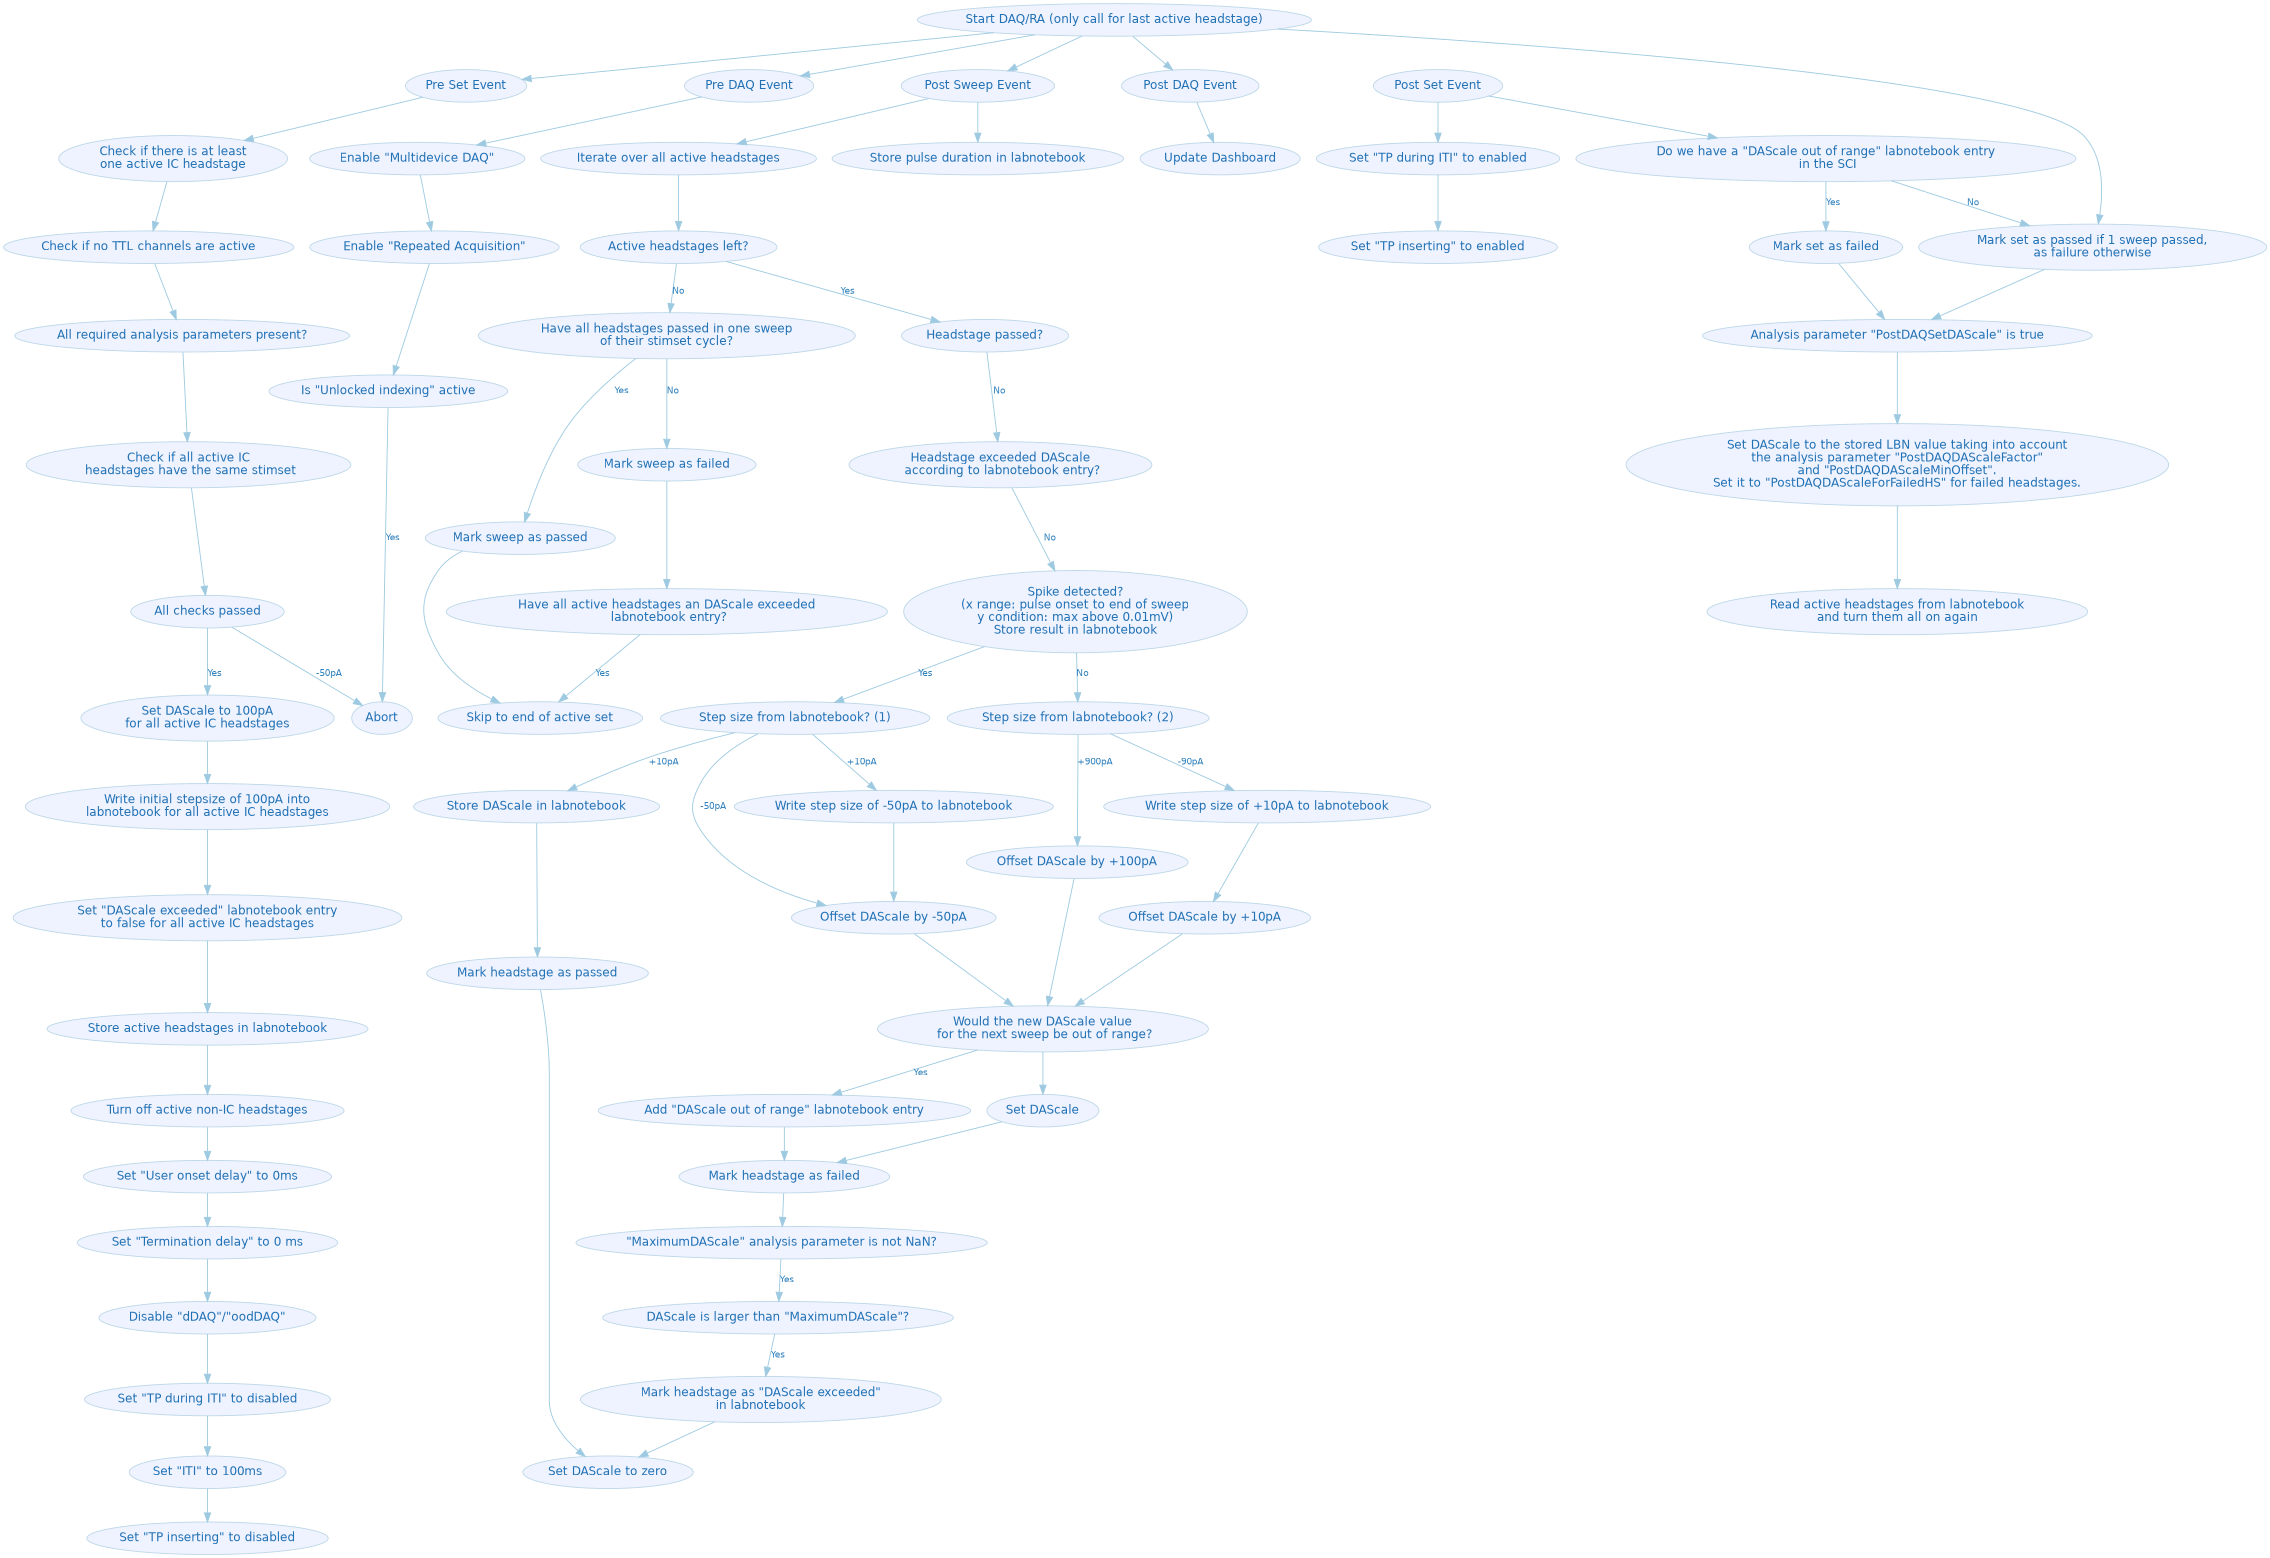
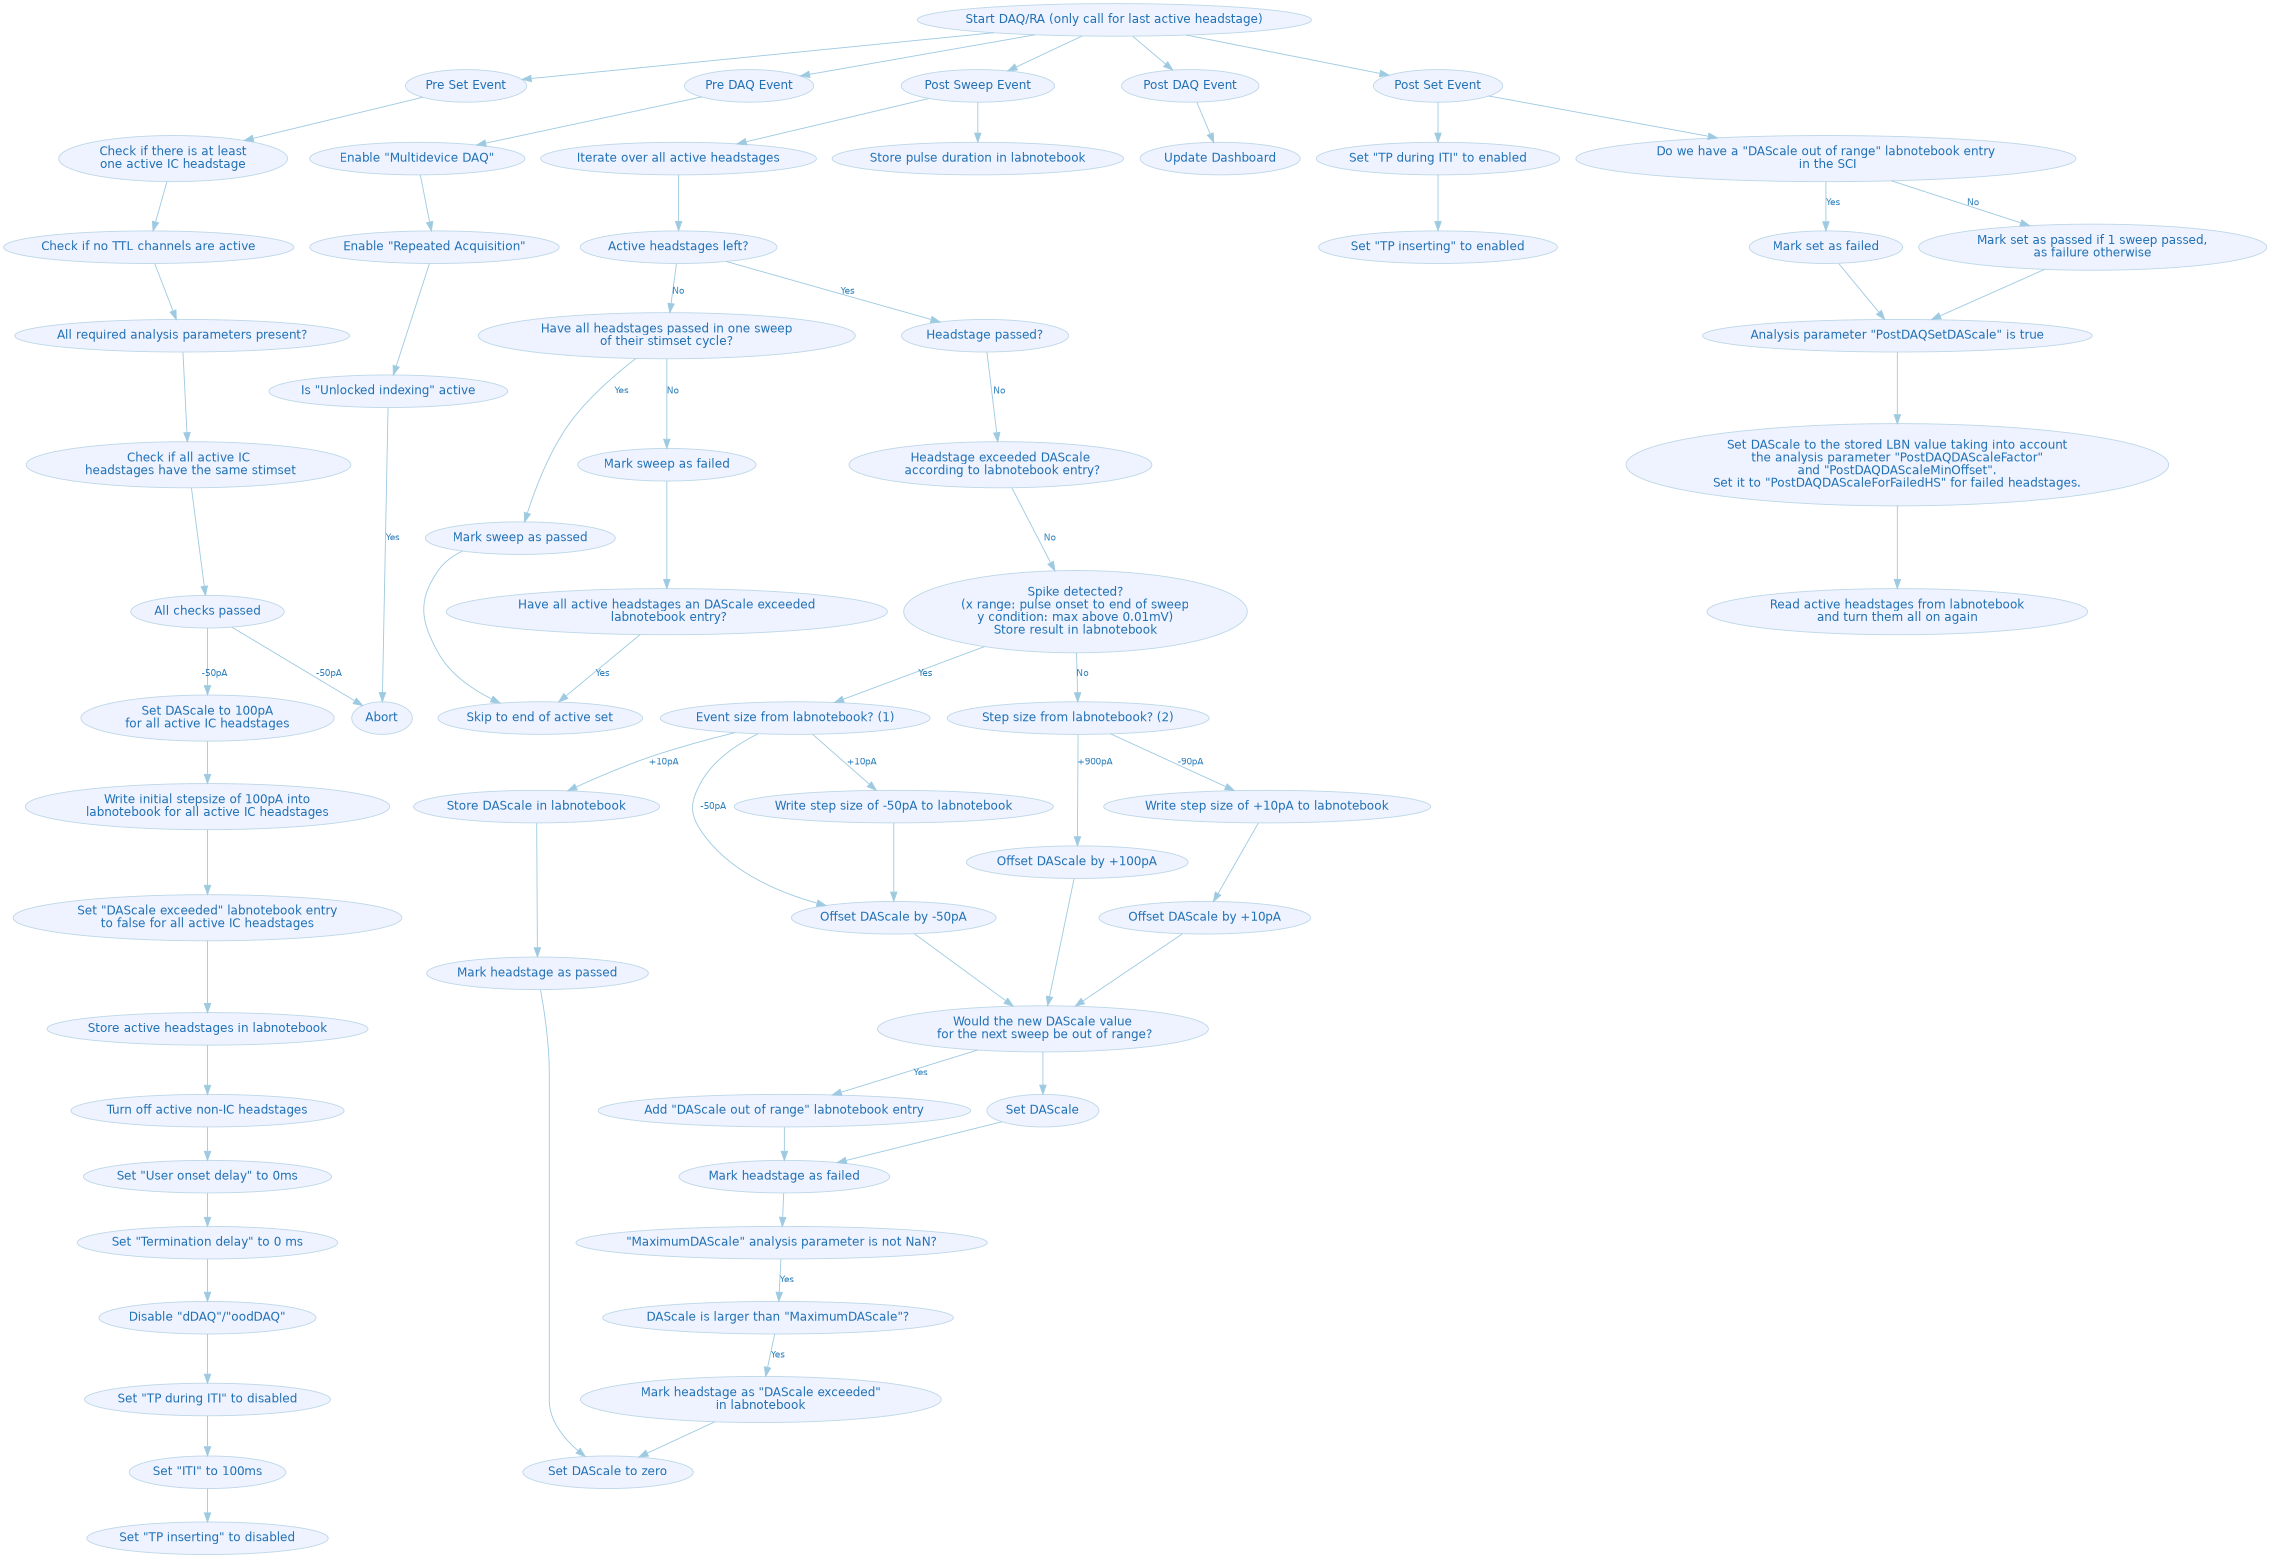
(1727, 63) -> (1283, 54)
(215, 674) -> (215, 674)
(795, 718) -> (795, 718)
